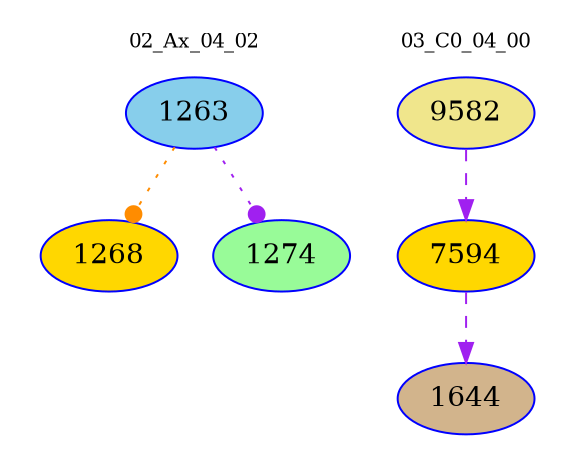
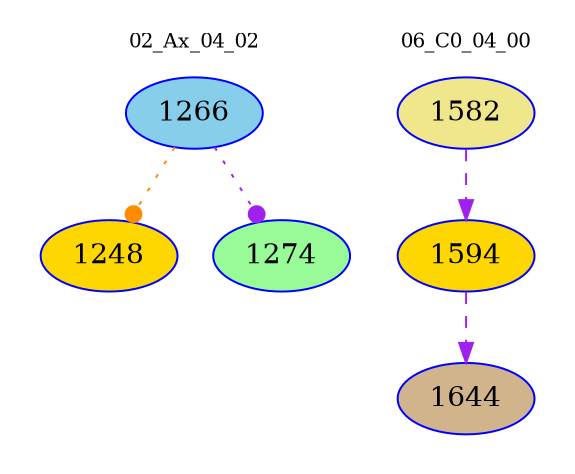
(466, 43) -> (466, 43)
(194, 113) -> (194, 113)
(466, 113) -> (466, 113)
(109, 256) -> (109, 256)
(466, 256) -> (466, 256)
